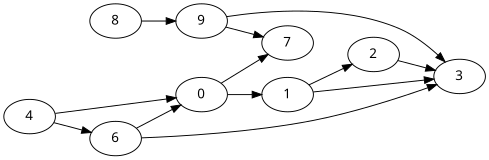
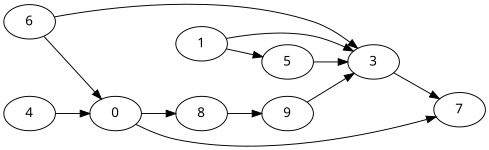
(240, 31) -> (412, 83)
(374, 54) -> (288, 62)
(240, 95) -> (154, 114)
(68, 126) -> none
